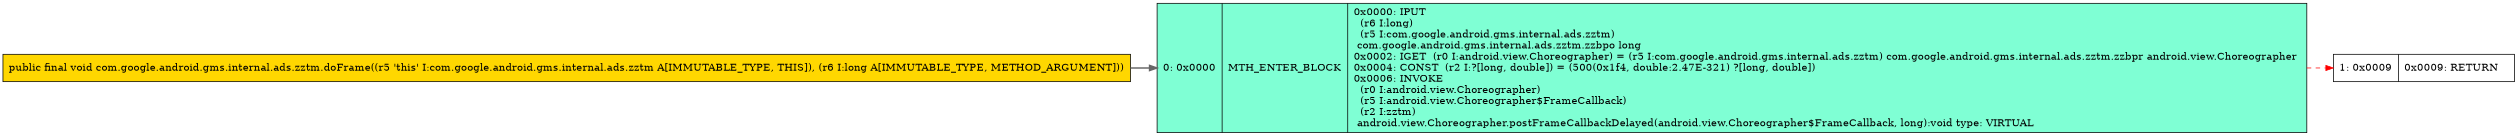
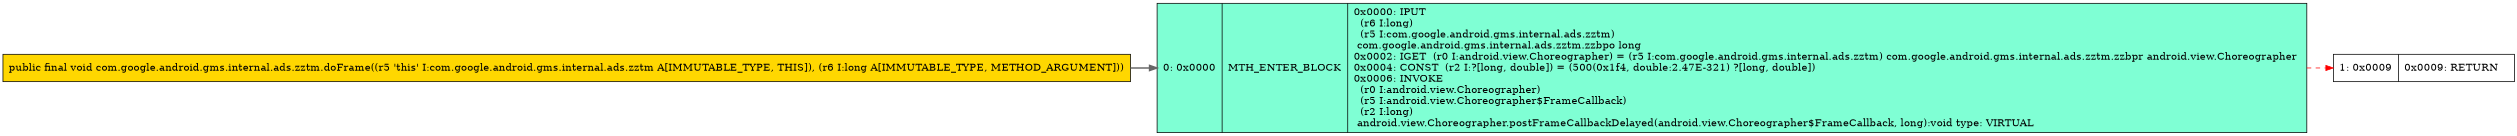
(1385, 112) -> (1384, 112)
